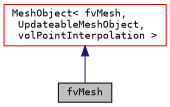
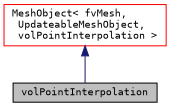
(85, 93) -> (85, 93)
